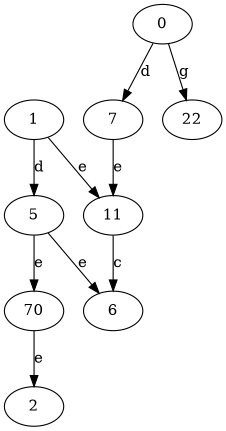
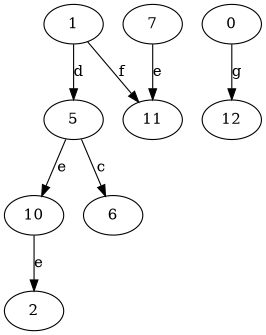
(141, 67) -> none
(192, 120) -> (232, 120)
(83, 168) -> (122, 72)
(113, 258) -> none
(83, 263) -> (101, 168)
(34, 311) -> (34, 215)
